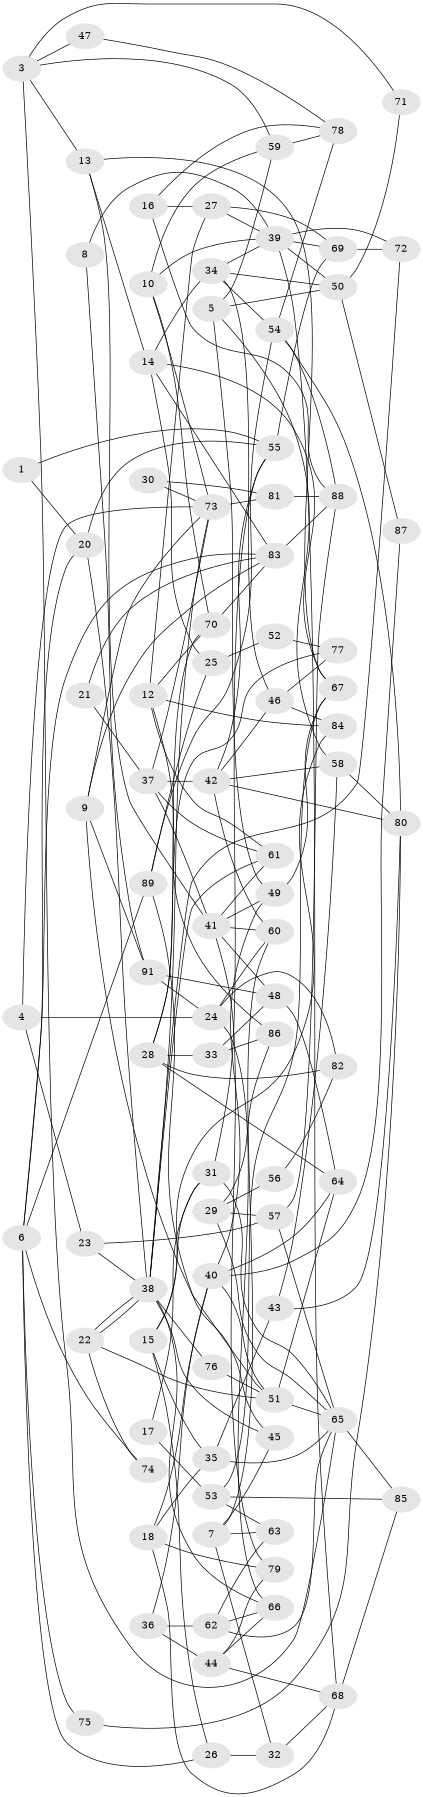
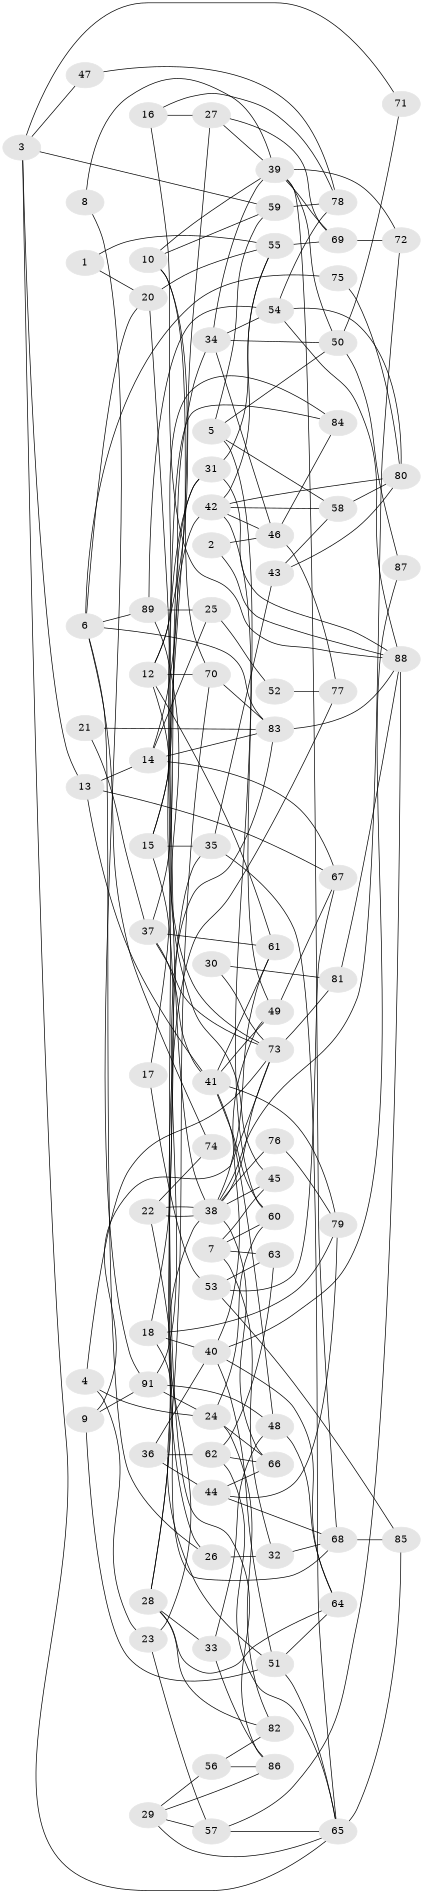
none -> (212, 545)
(142, 656) -> (176, 1194)
(271, 1341) -> (260, 596)
(243, 1384) -> (305, 1175)
none -> (243, 1767)
